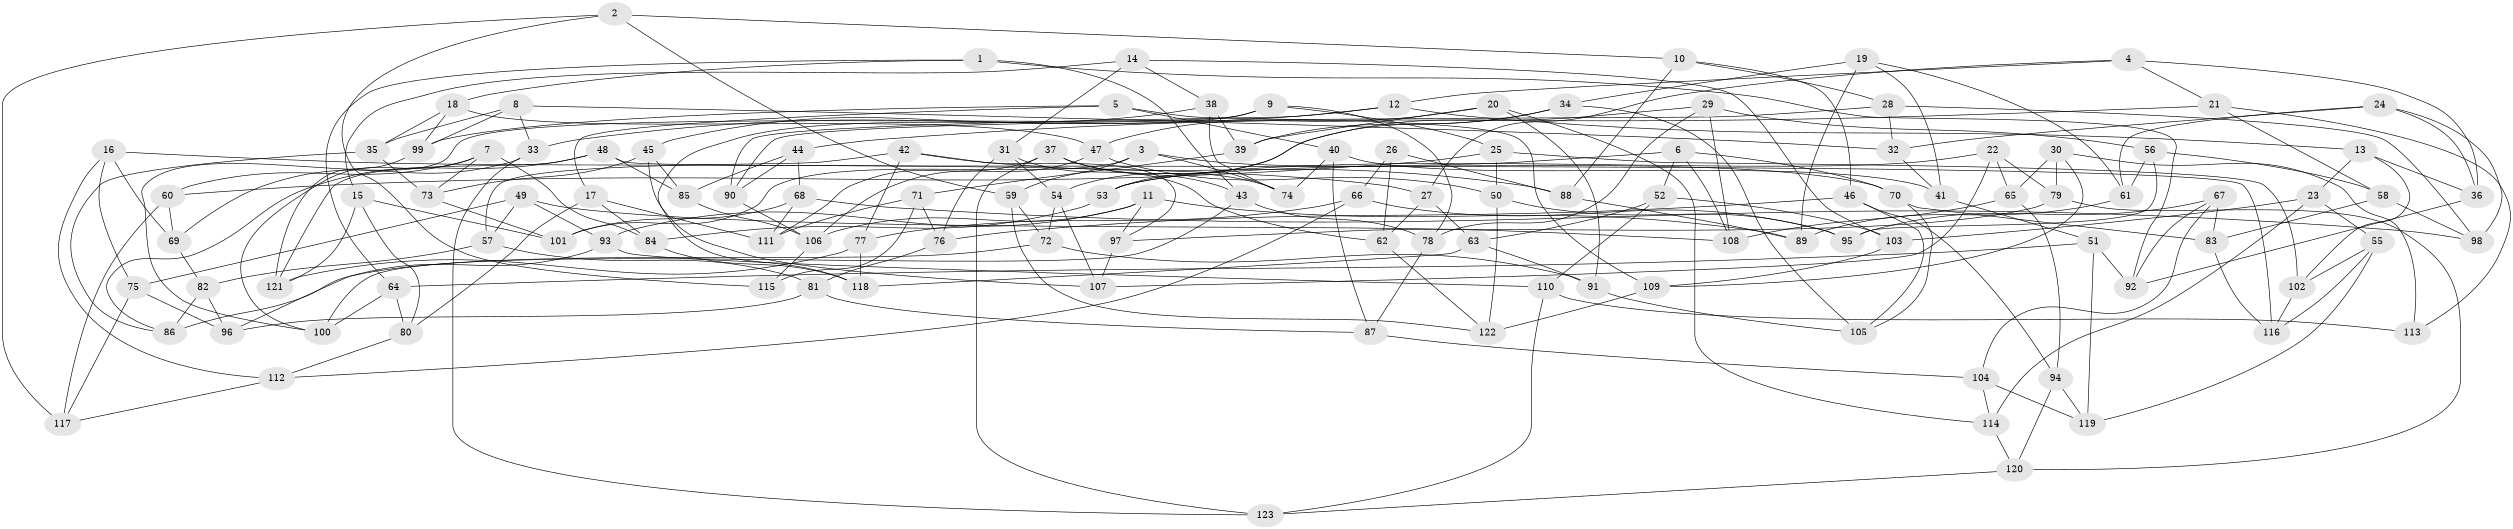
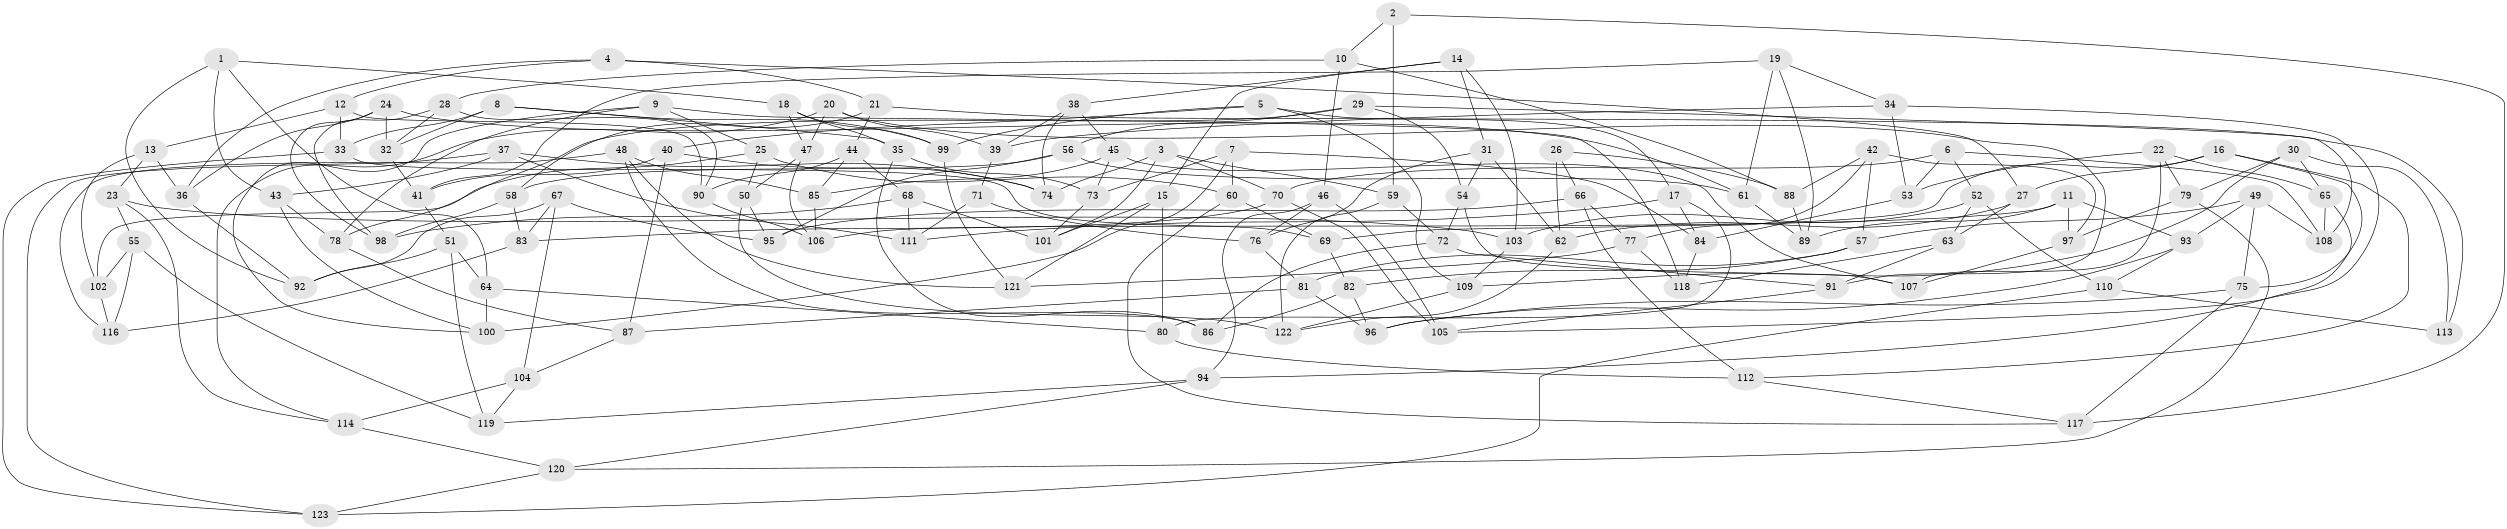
(767, 288) -> none
